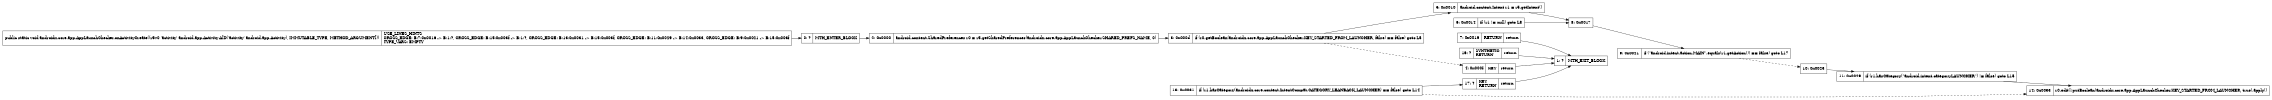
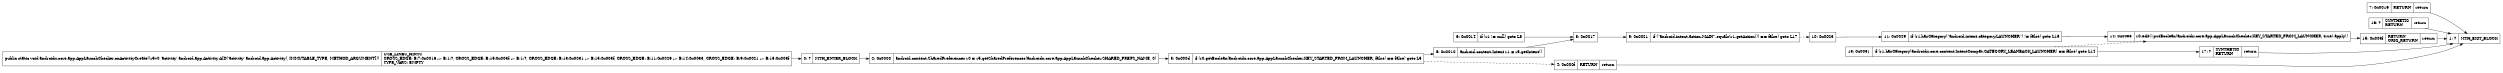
none -> (2399, 39)
(1492, 68) -> (1588, 65)
(1483, 82) -> (2227, 50)
